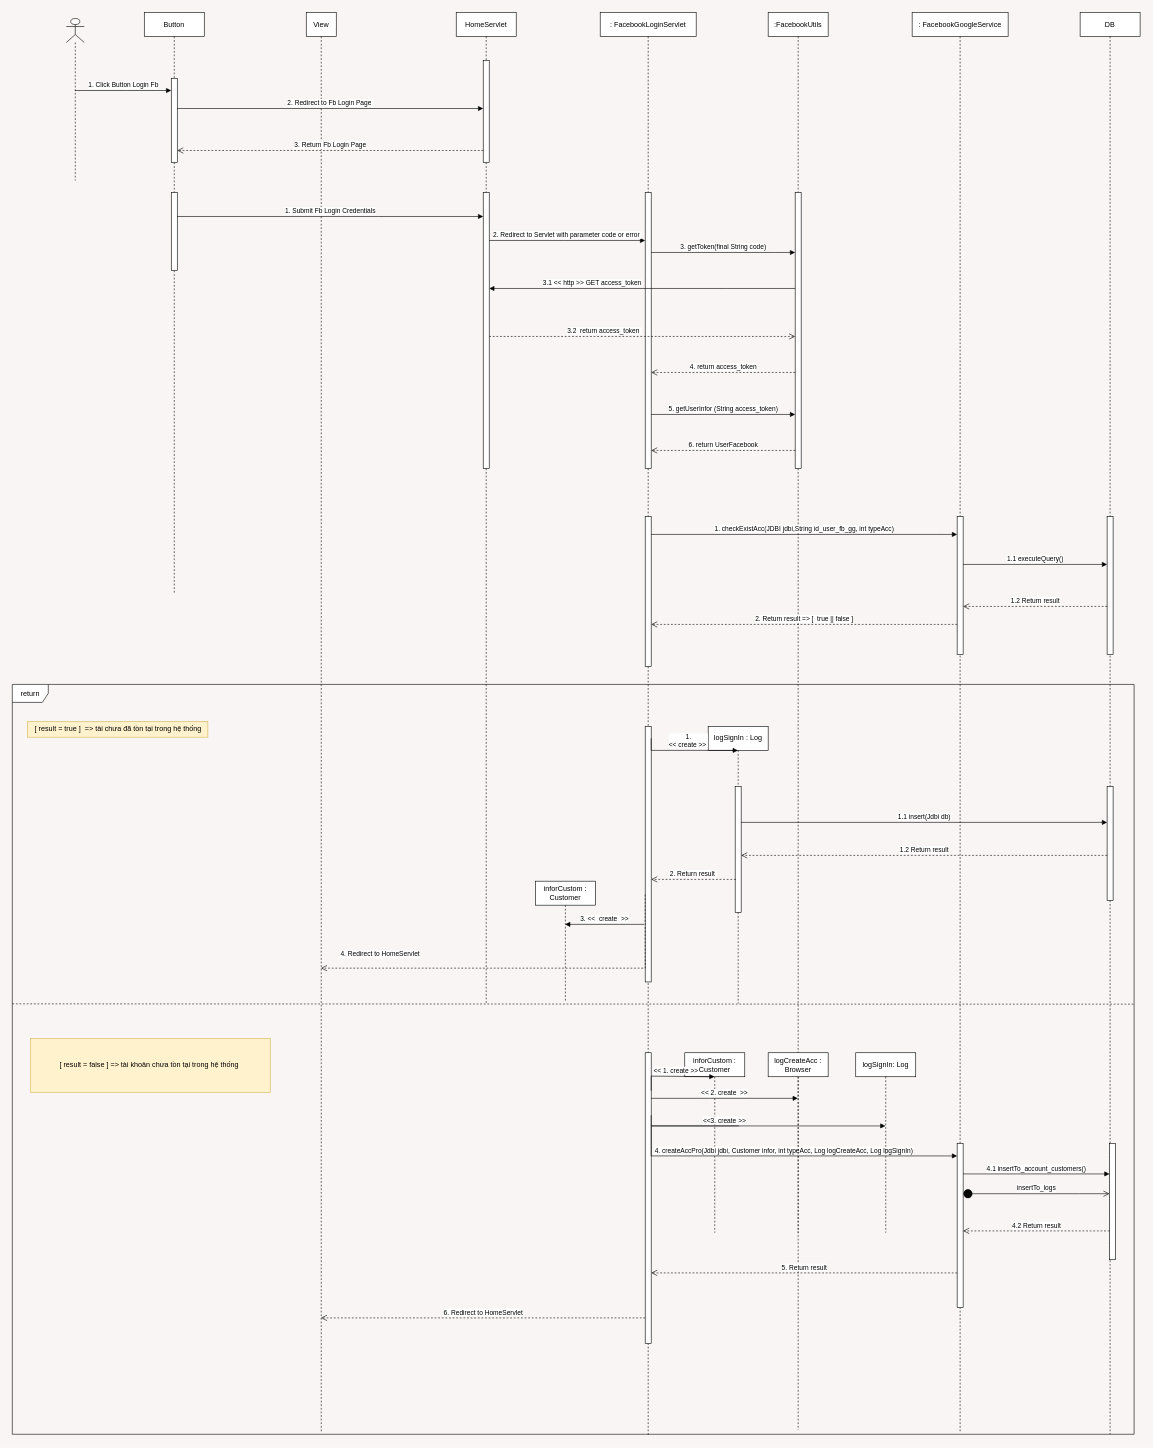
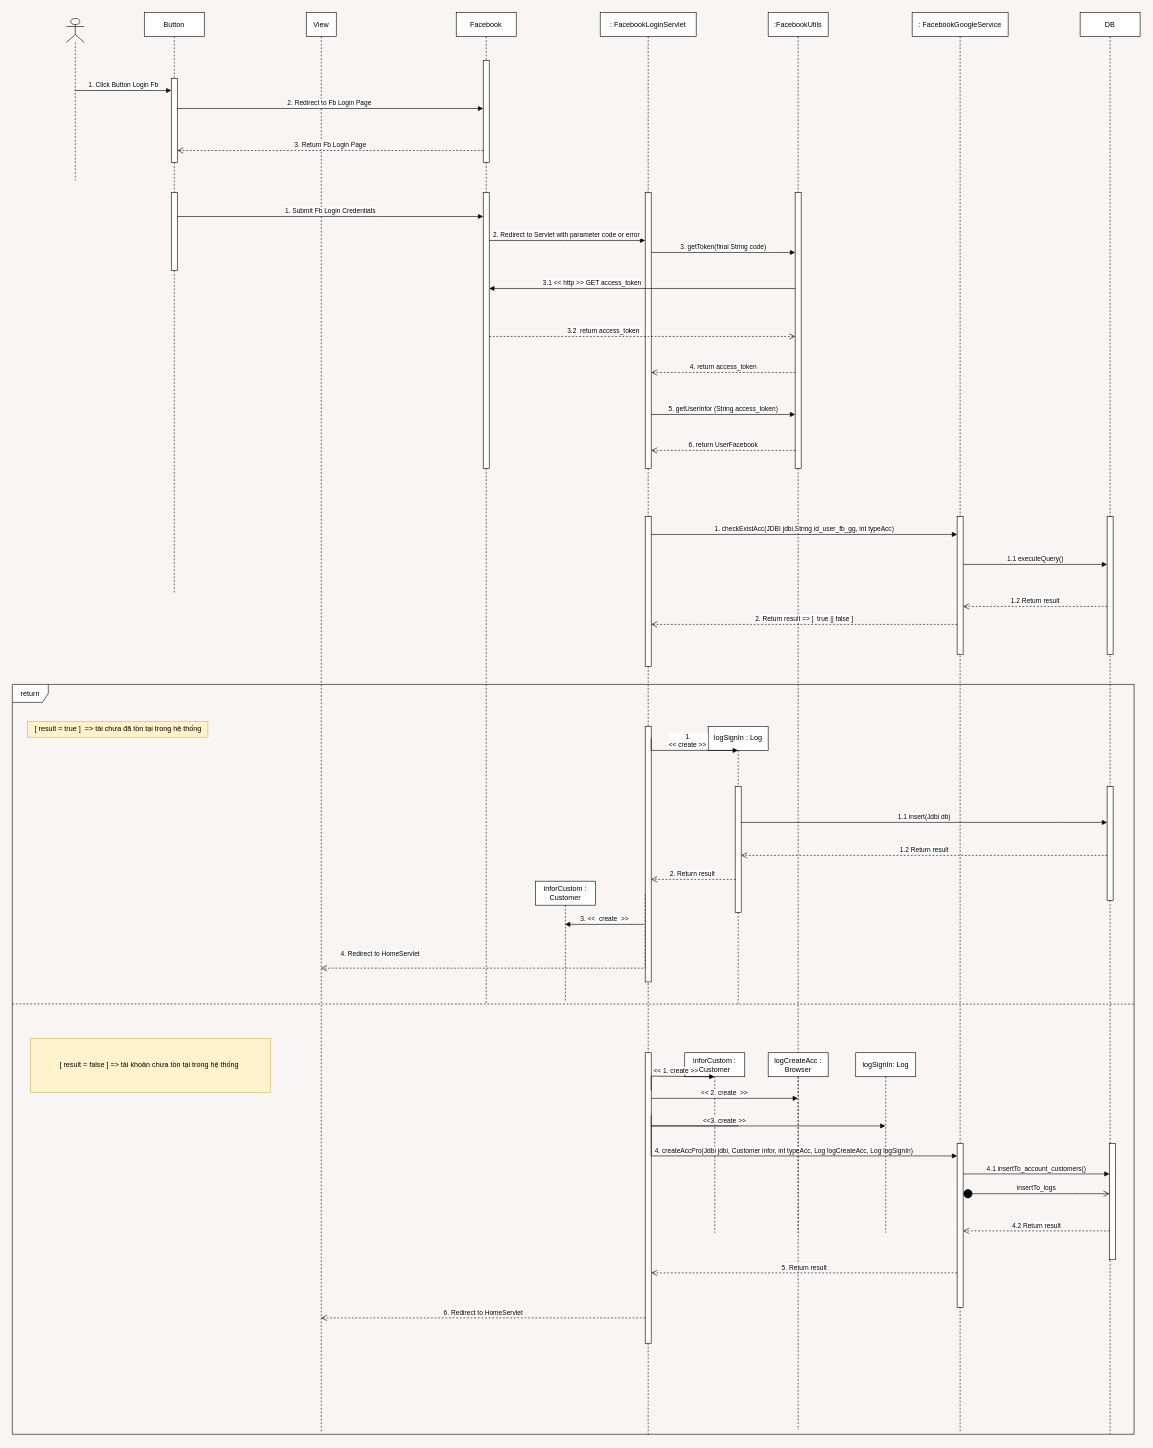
(486, 24) -> (486, 24)
